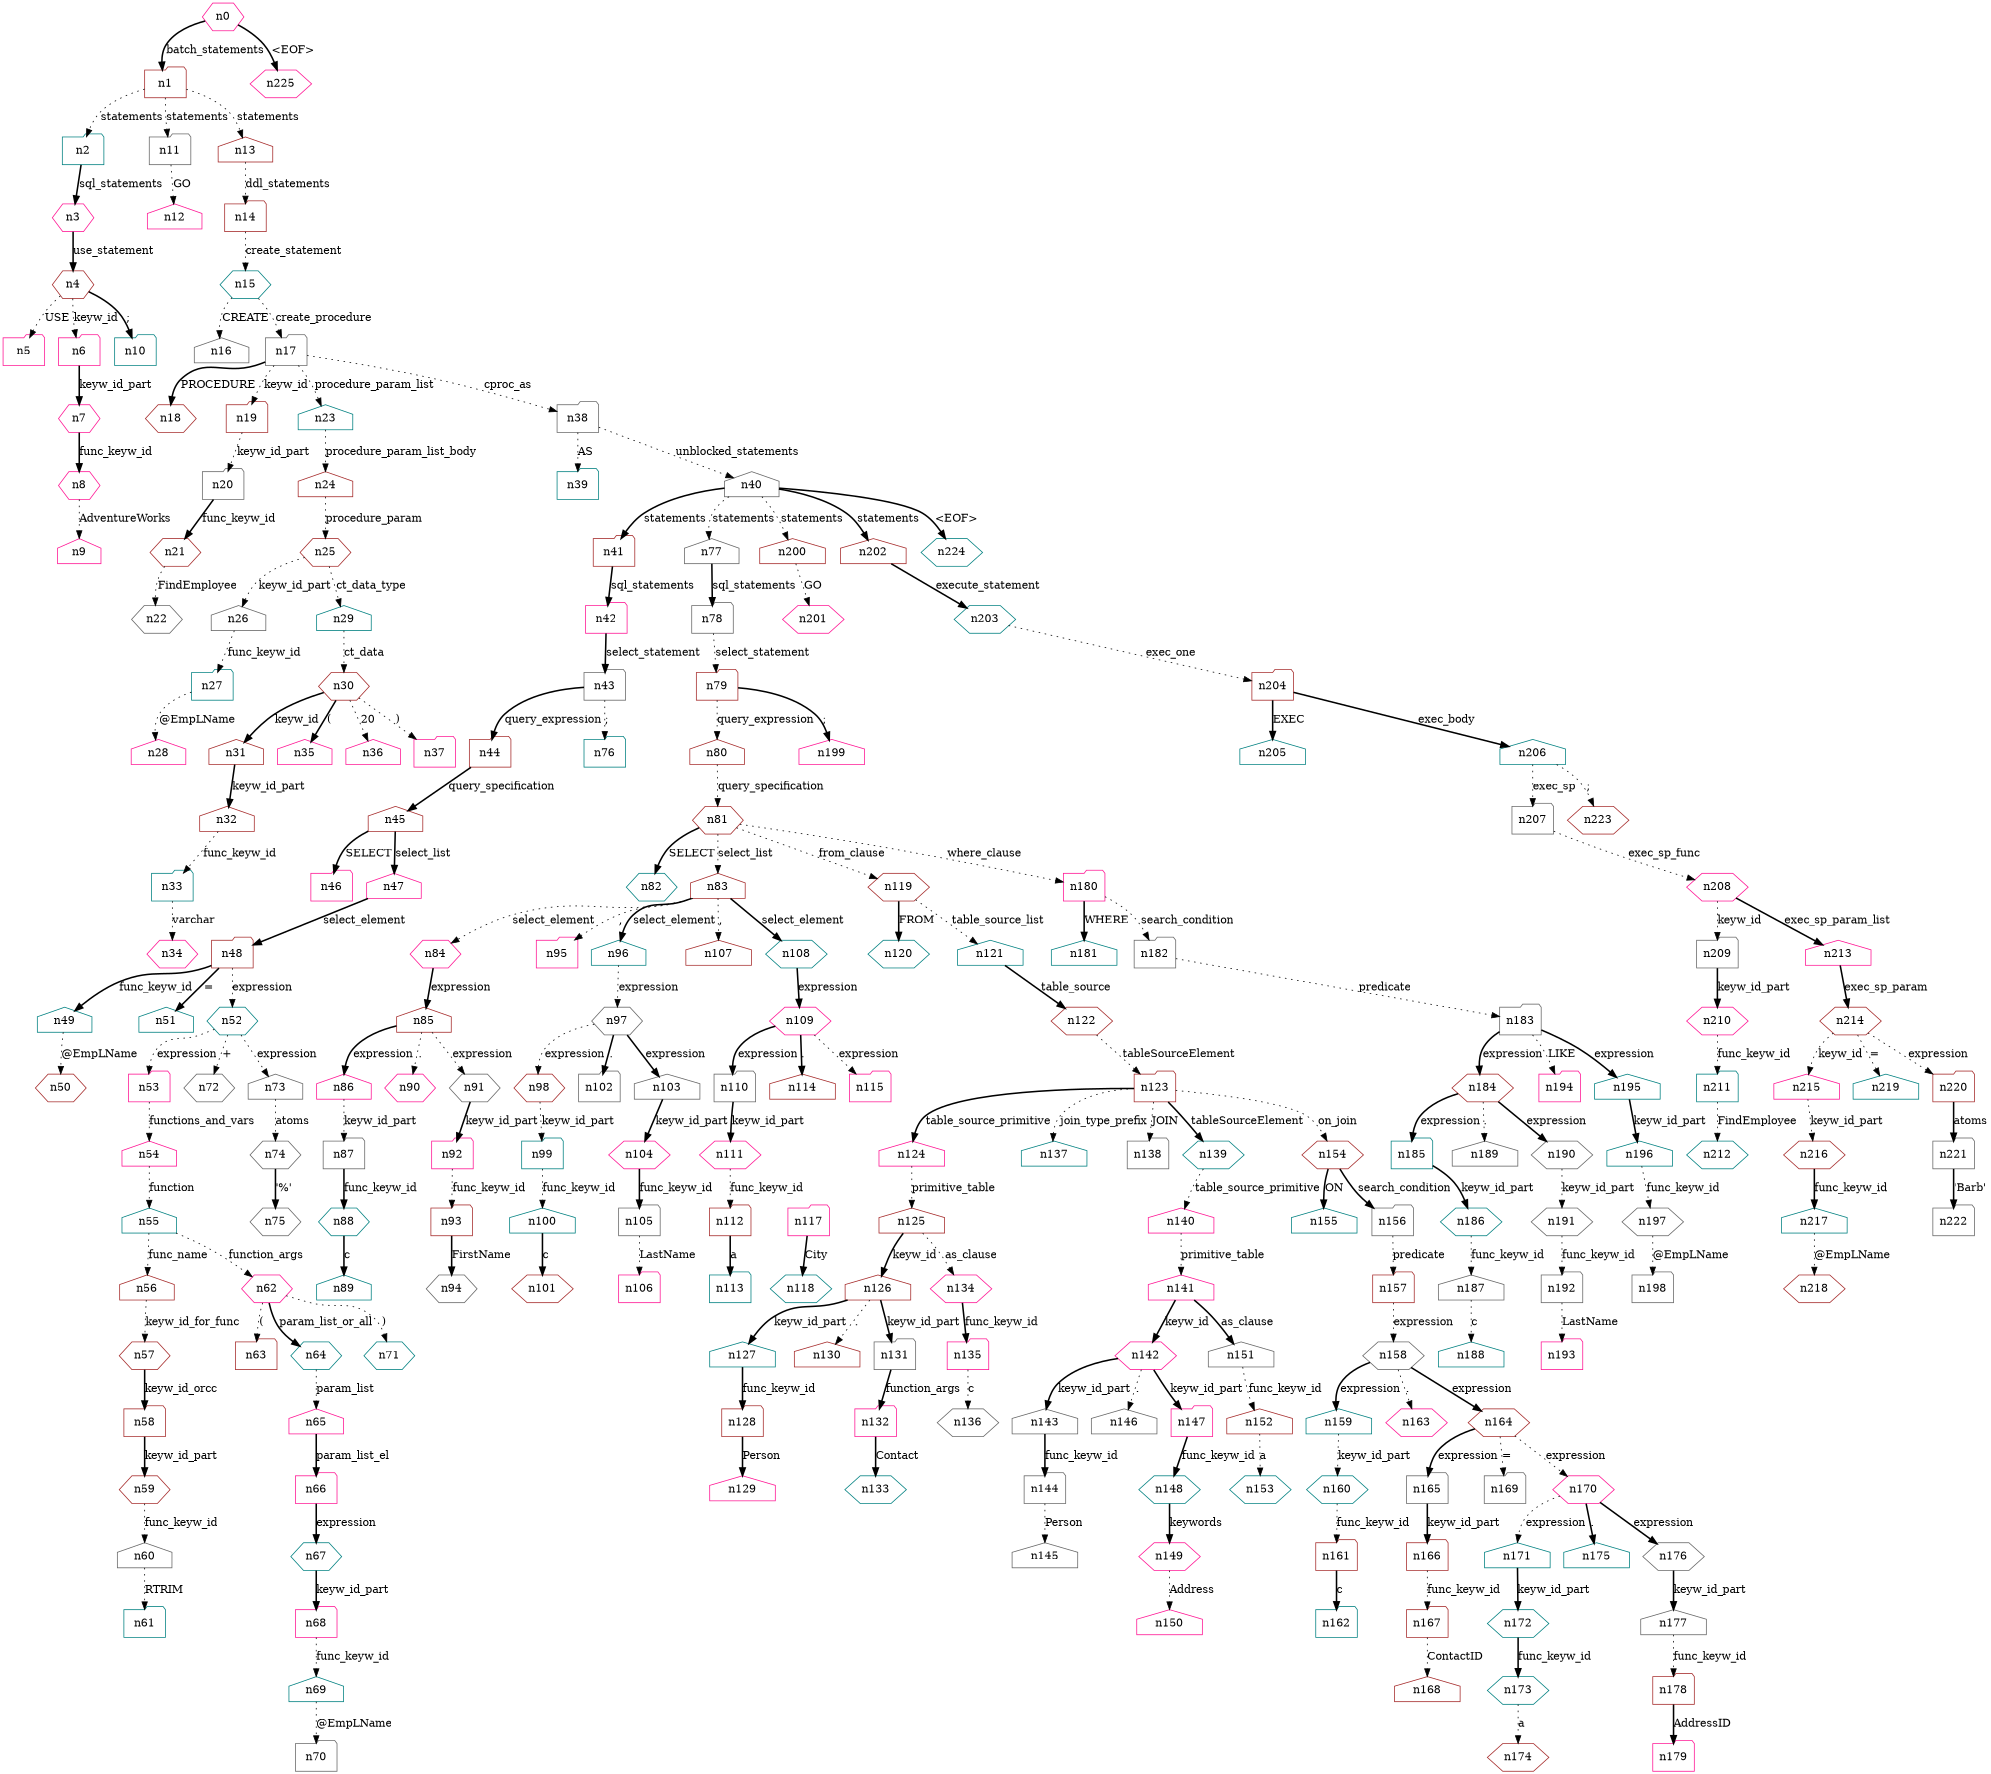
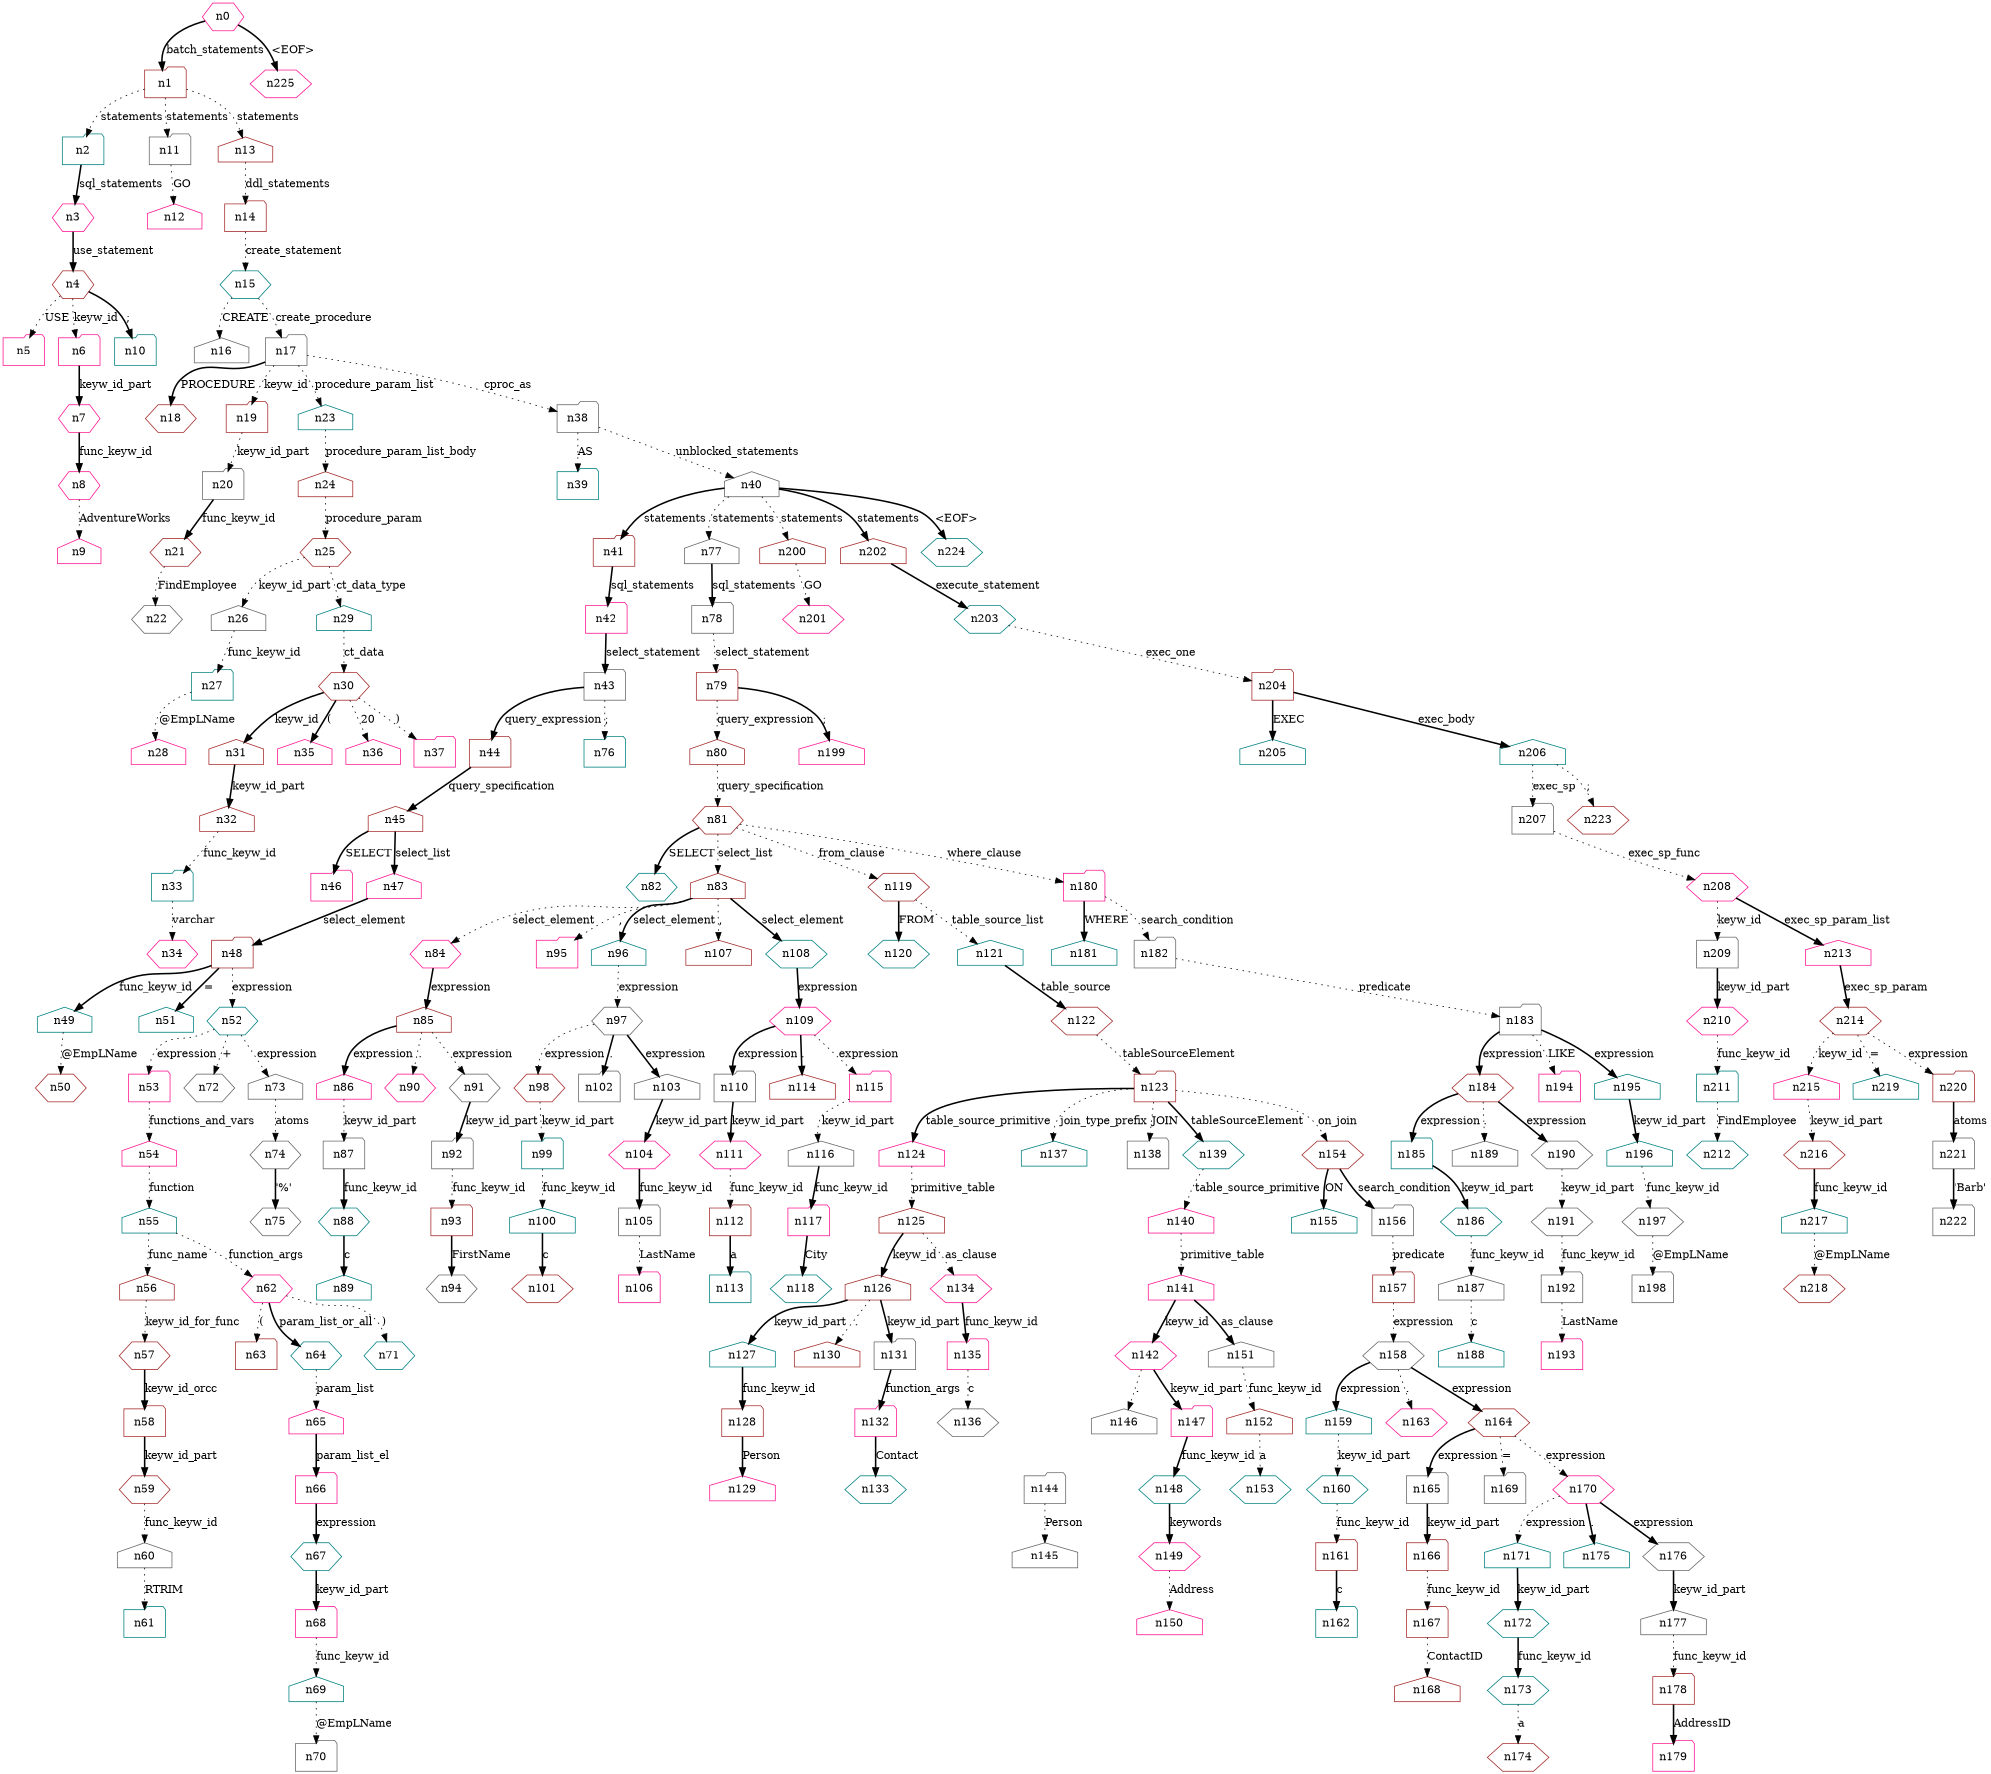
(452, 1155) -> (452, 1155)
none -> (821, 1155)
(1045, 1423) -> none
